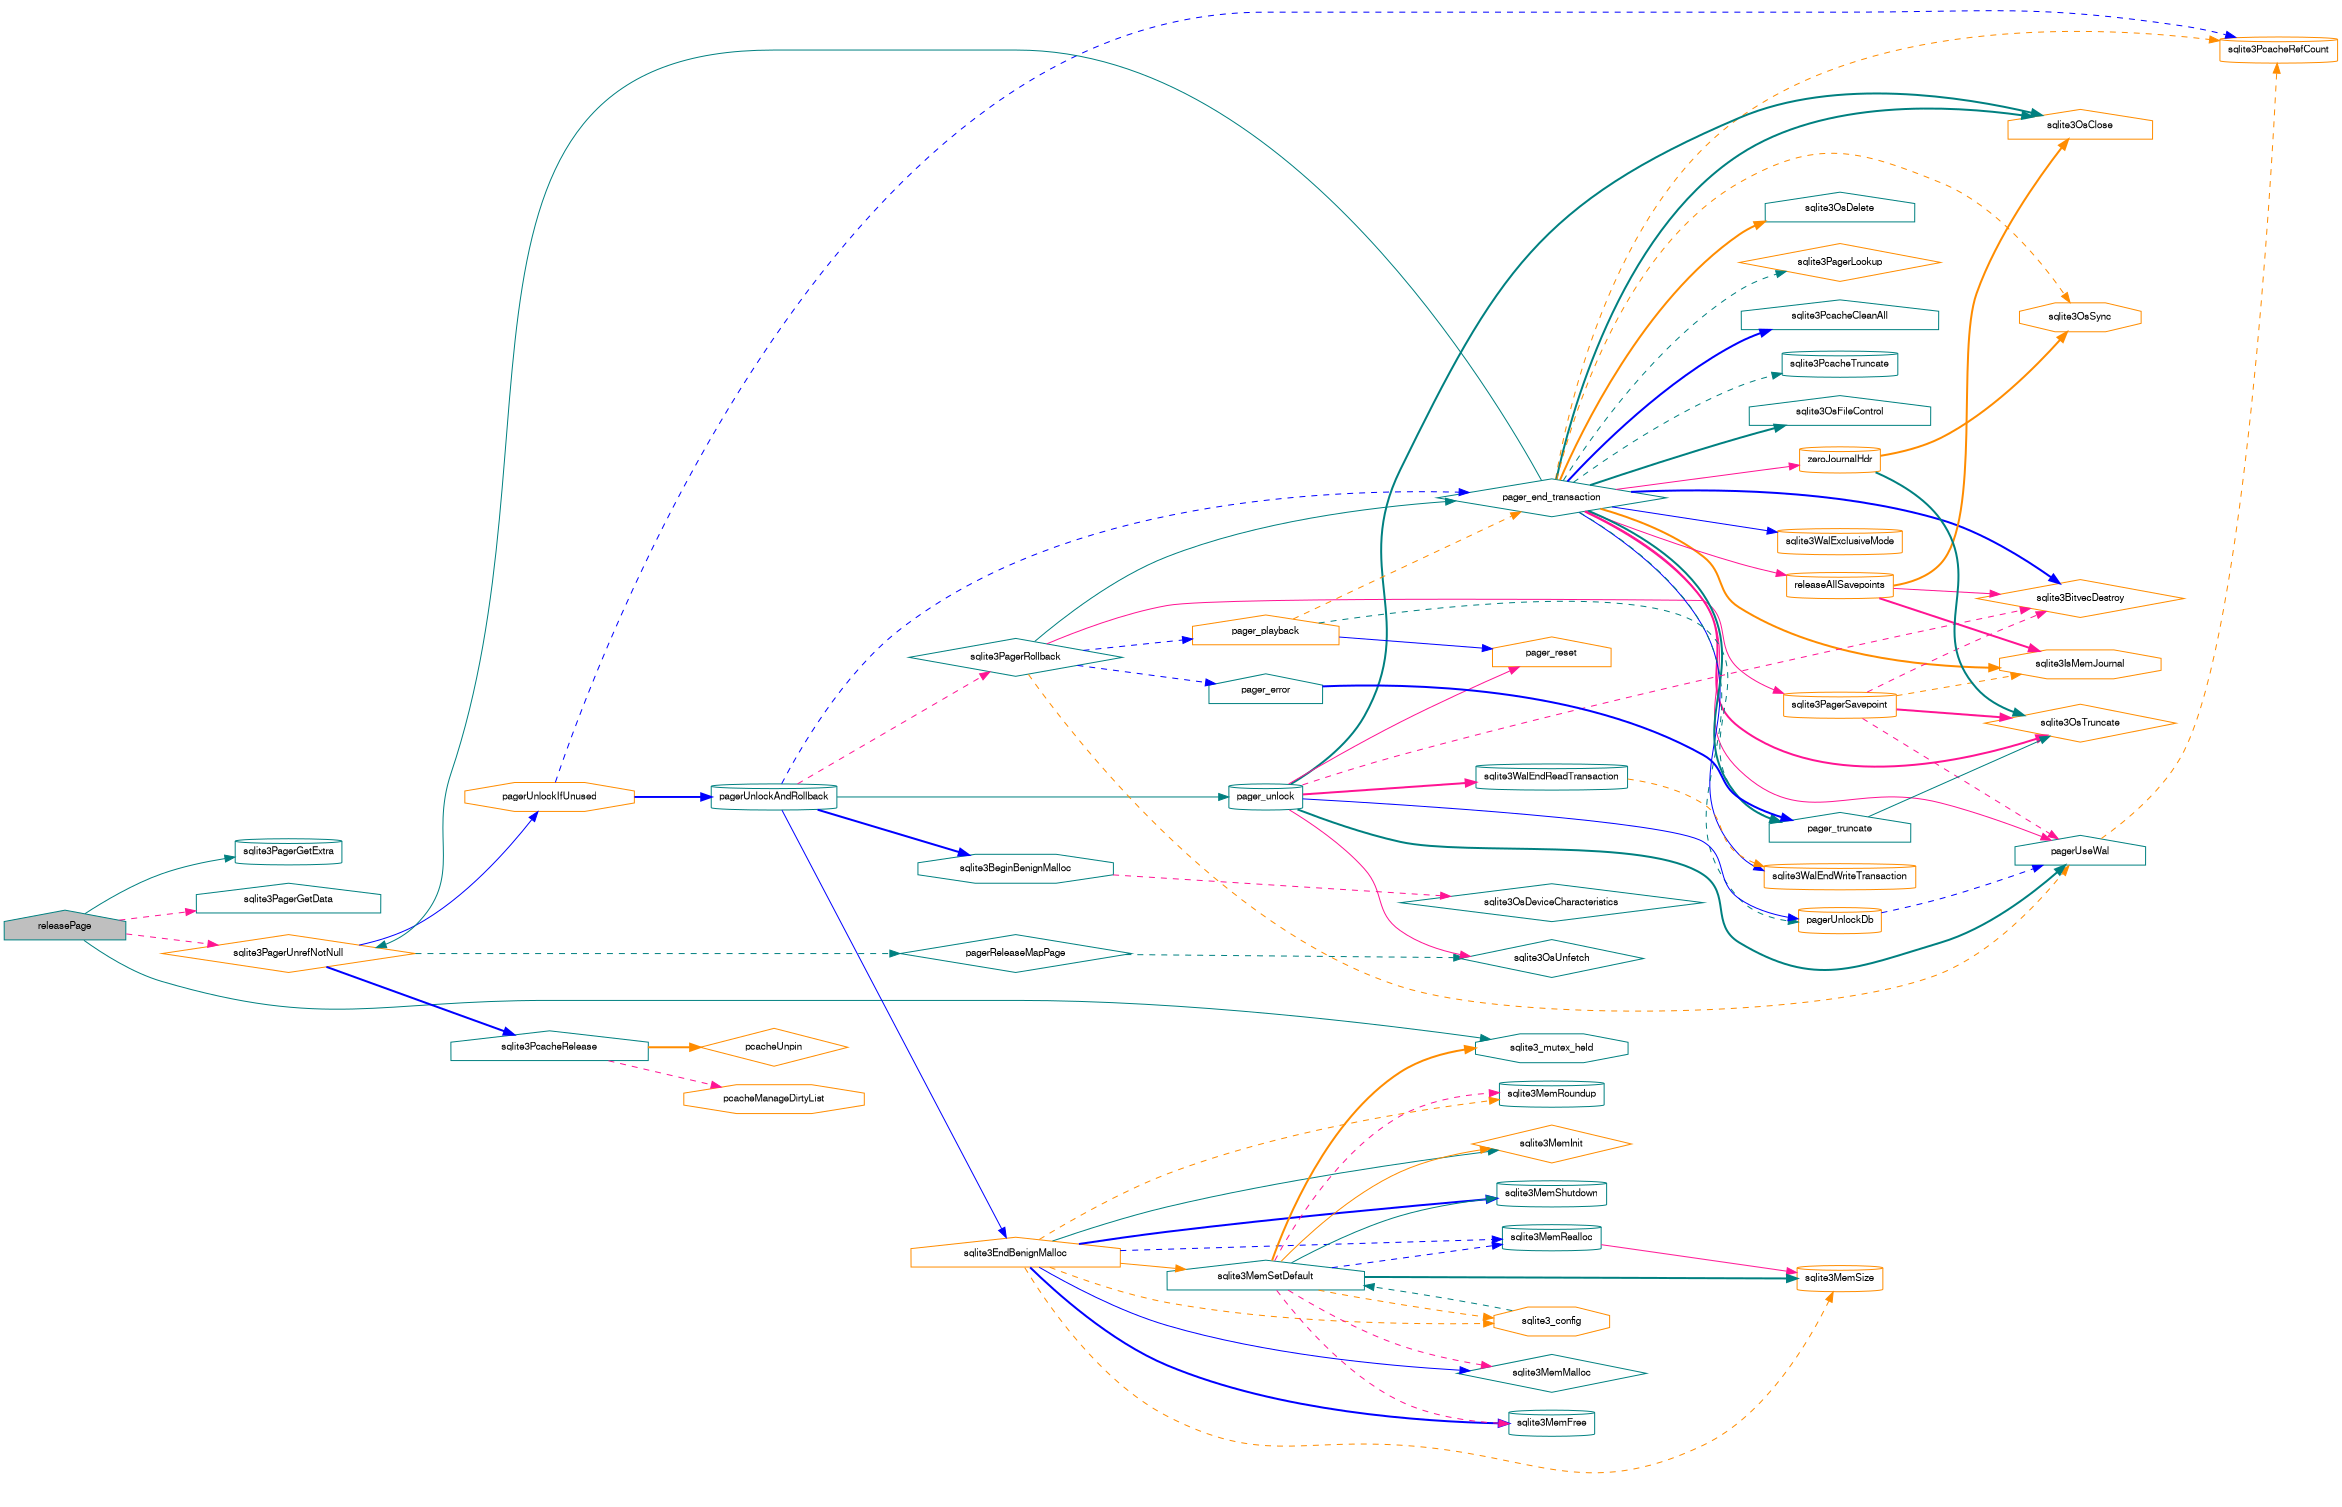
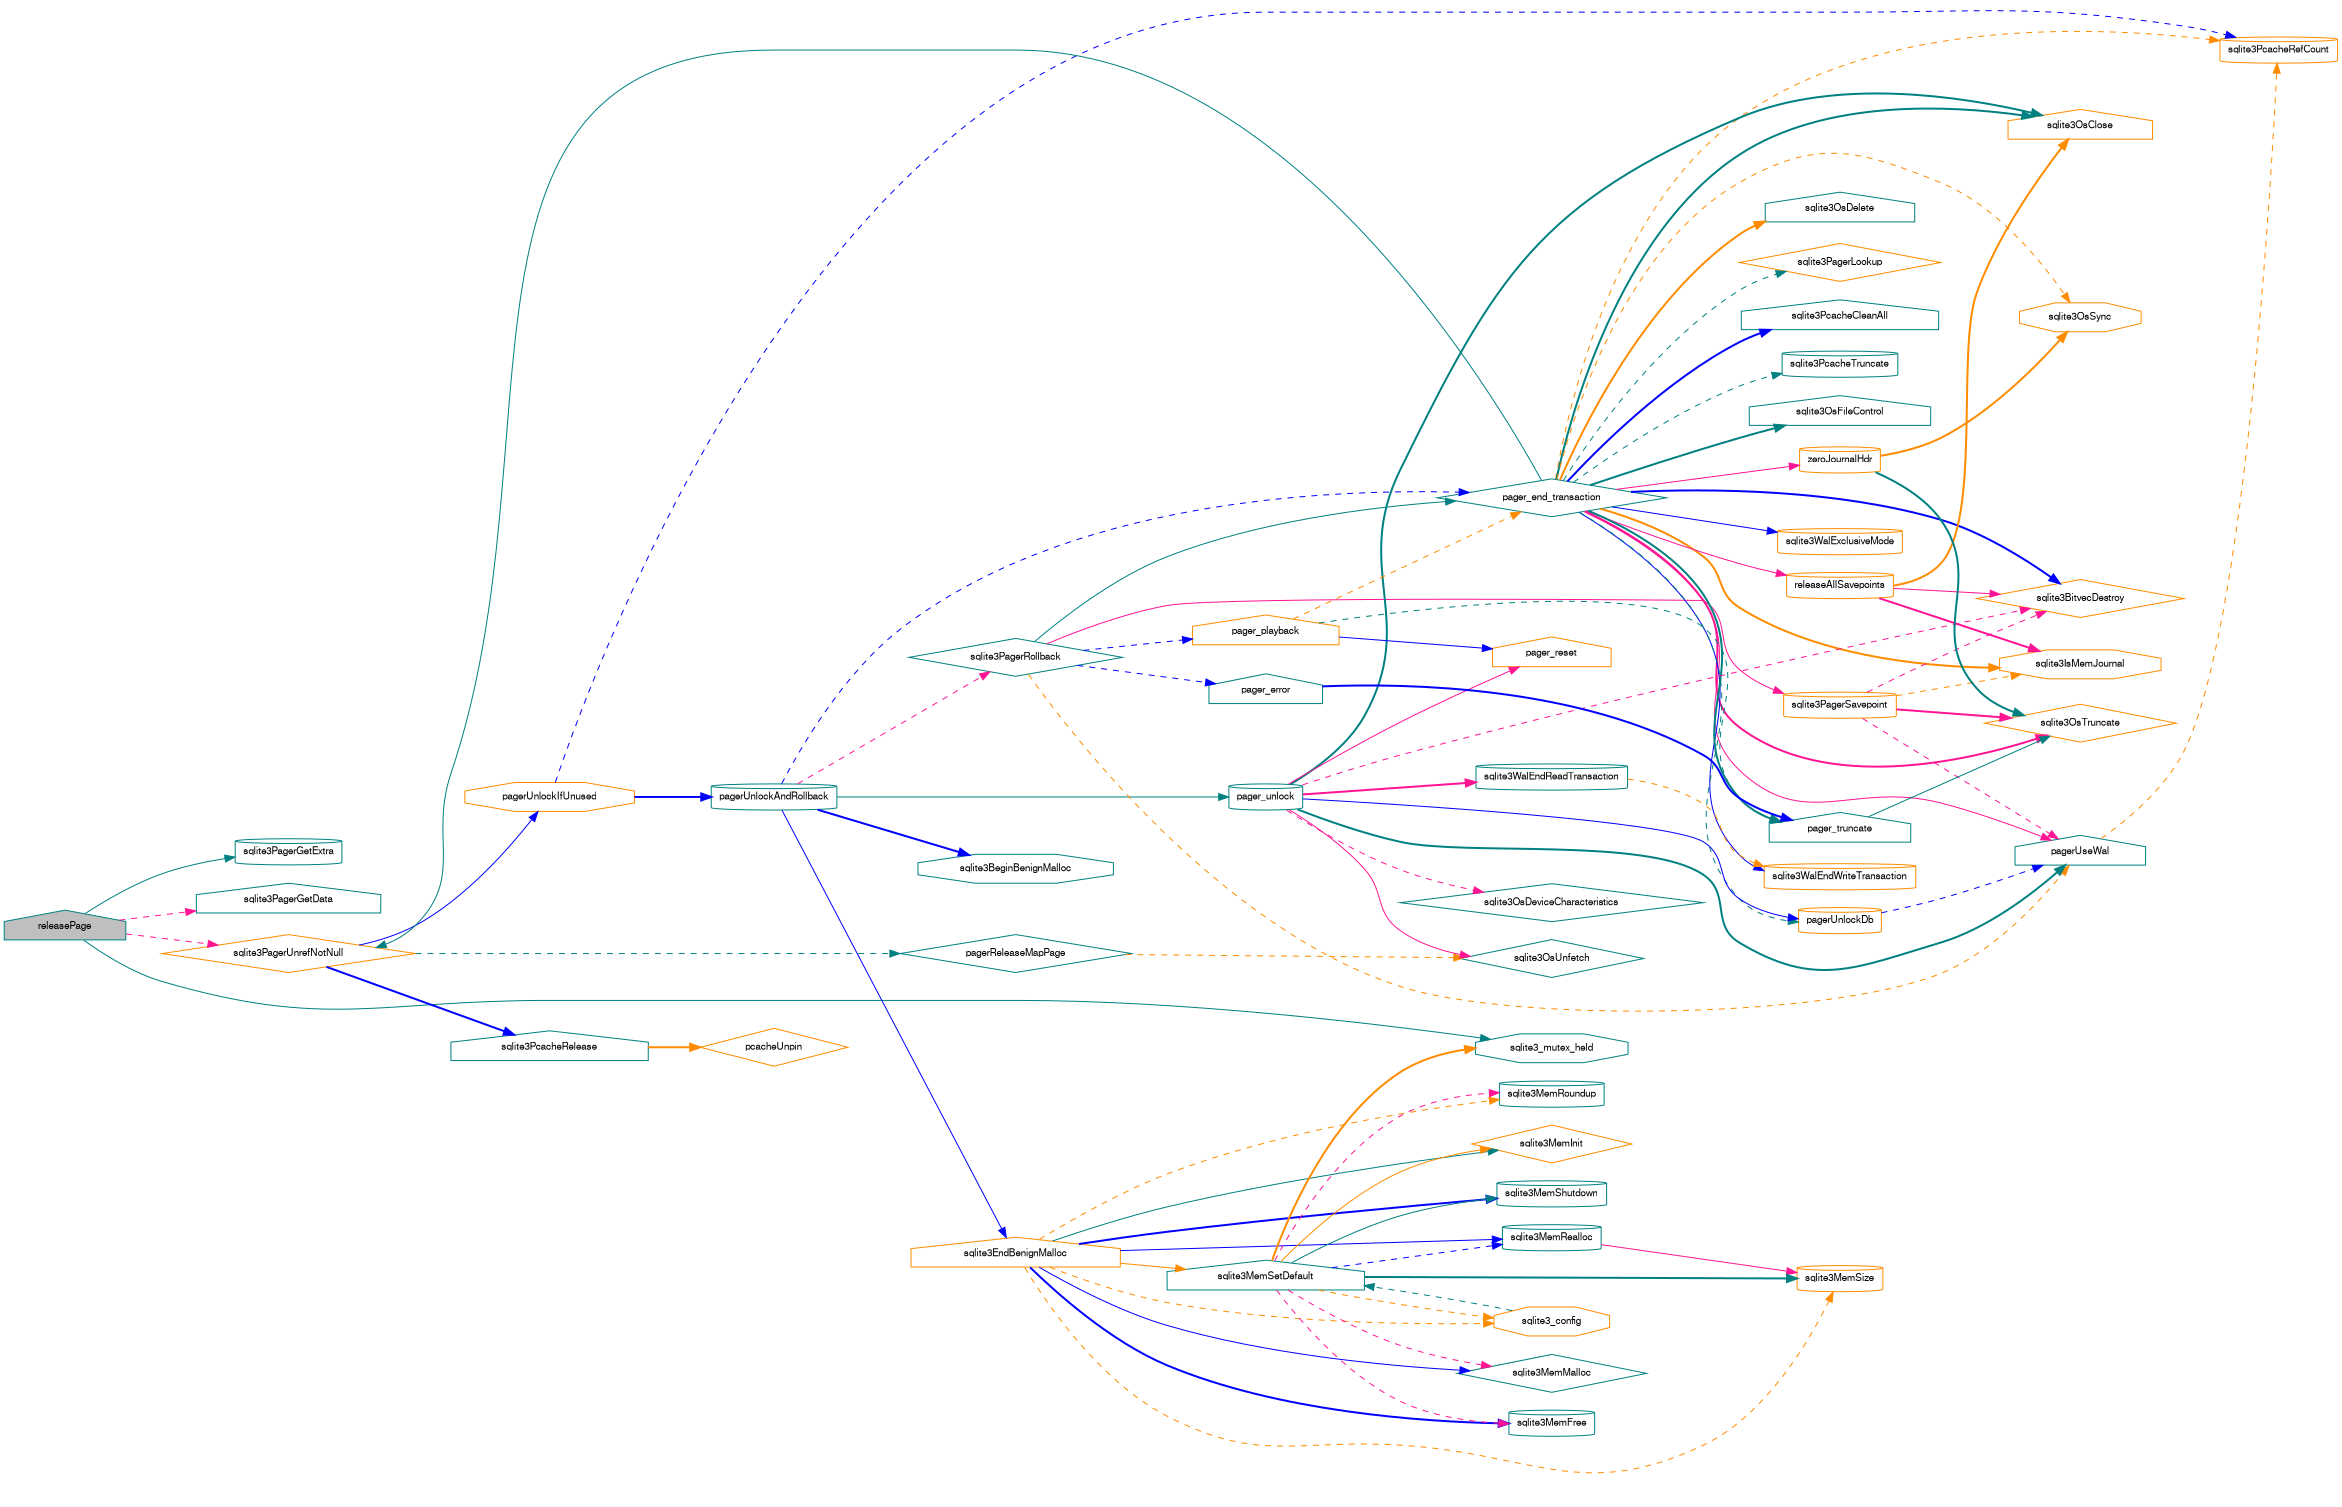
(1277, 885) -> (1376, 860)
(1289, 956) -> (1289, 956)
(774, 1099) -> none
(1269, 1246) -> (1269, 1246)
